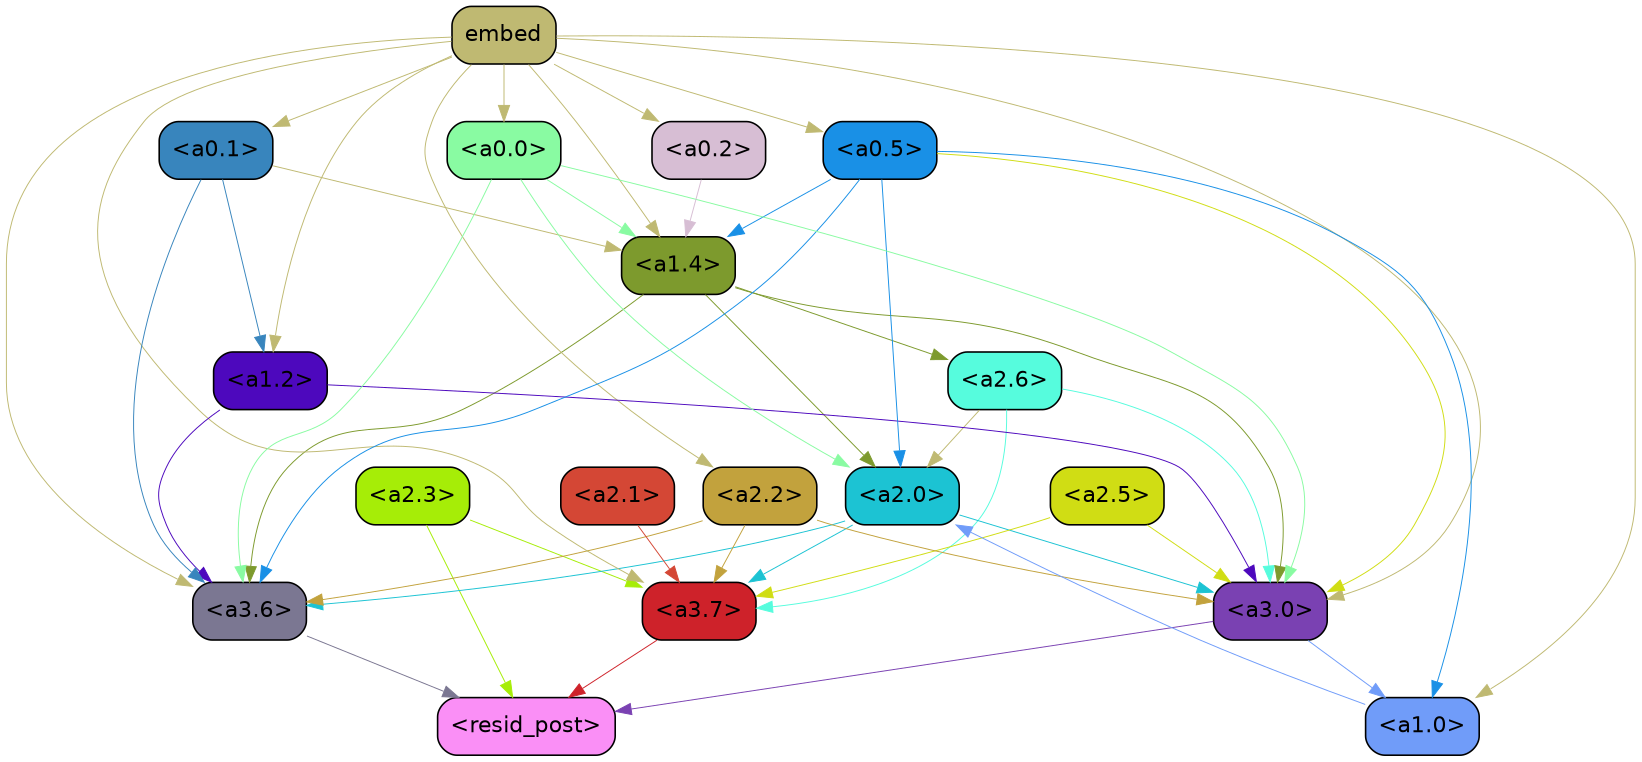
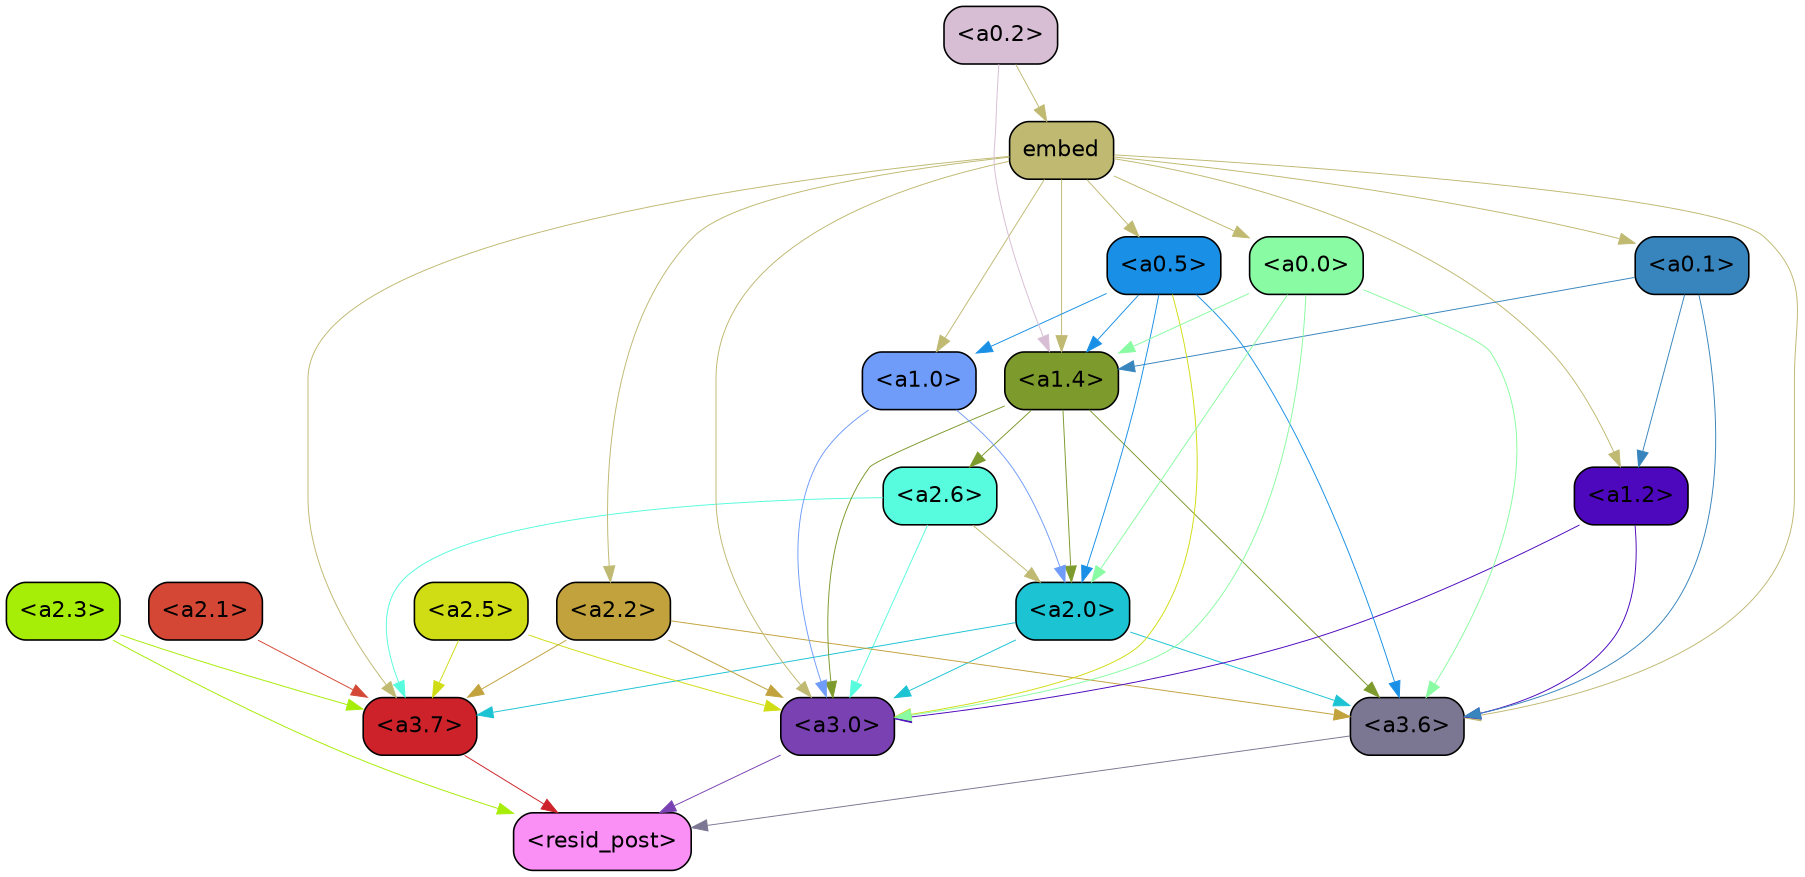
(599, 89) -> (1027, 86)
(431, 204) -> (1385, 322)
(1340, 664) -> (799, 535)
